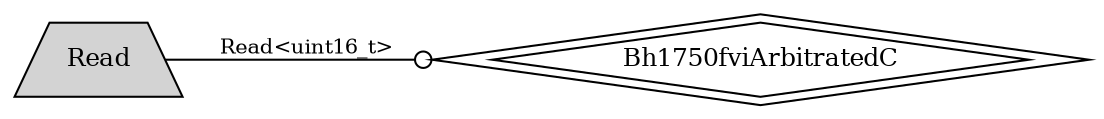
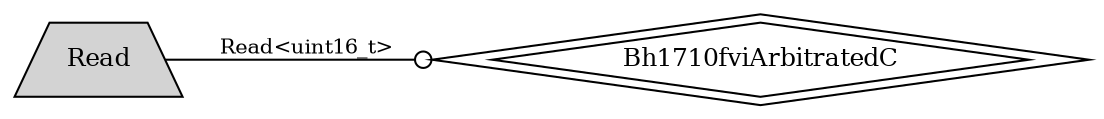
(760, 60) -> (760, 60)
